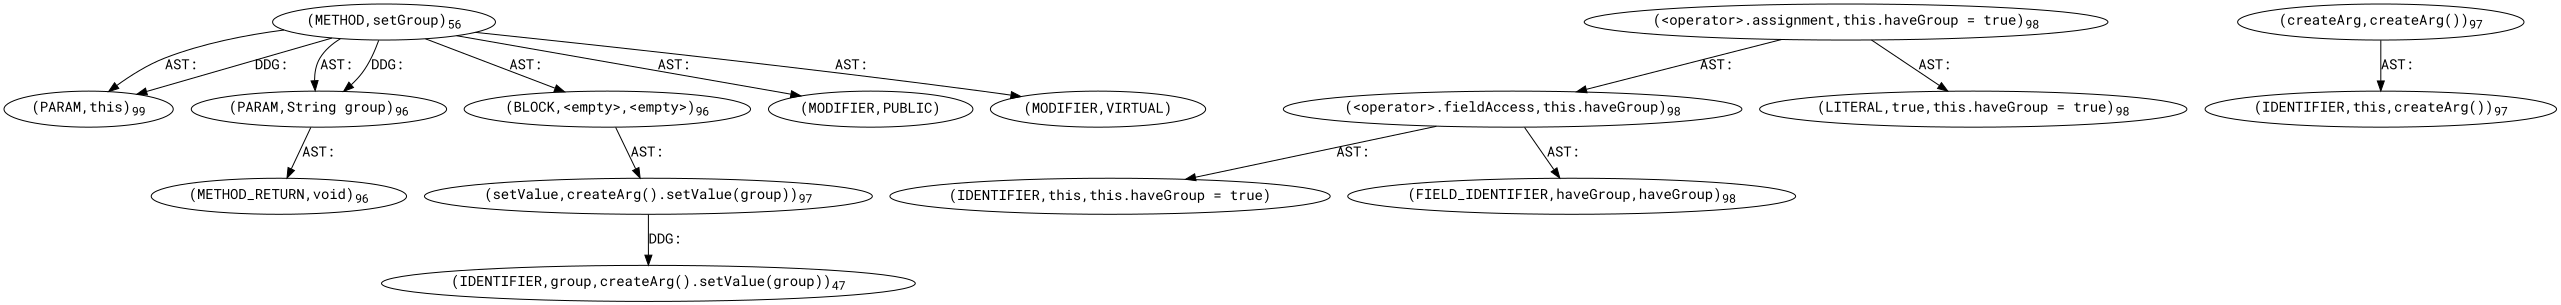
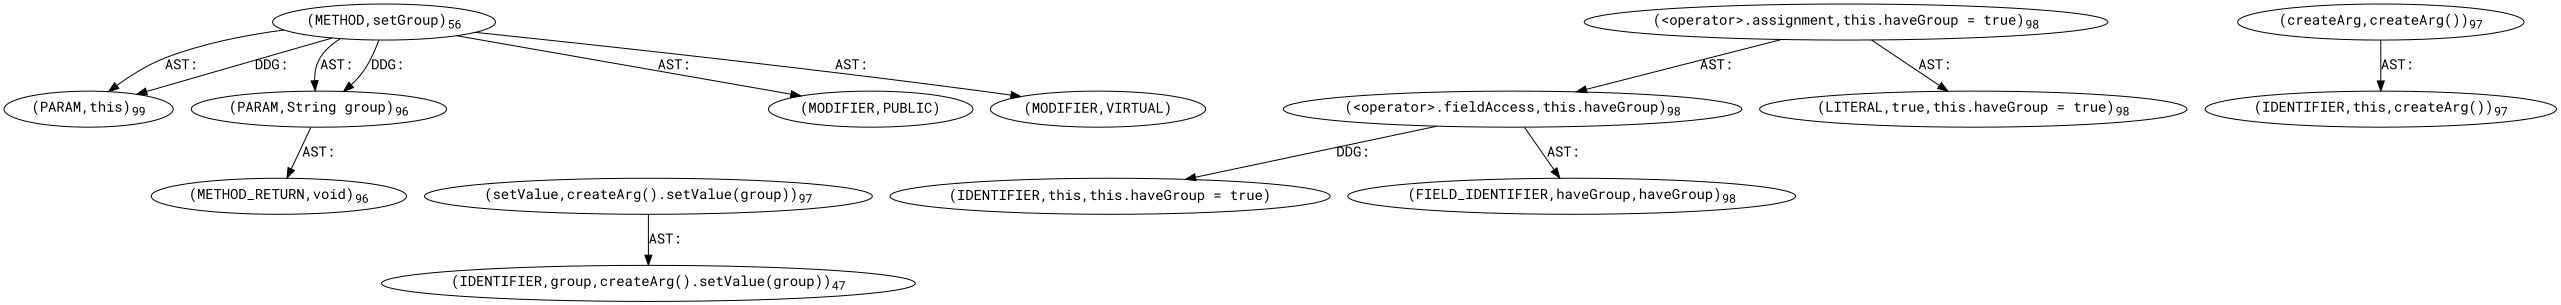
(607, 109) -> none
(1357, 153) -> (1357, 153)
(669, 240) -> (669, 240)
